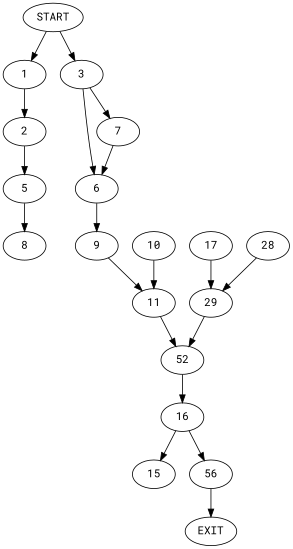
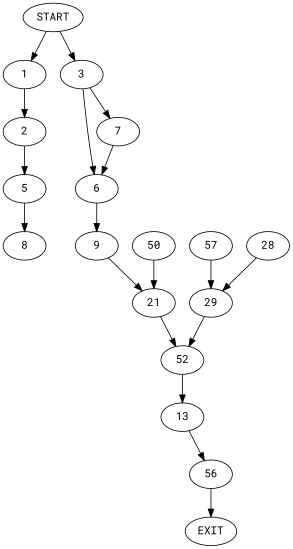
(154, 246) -> (154, 246)
(211, 246) -> (211, 246)
(154, 303) -> (154, 303)
(182, 417) -> (182, 417)
(154, 474) -> none
